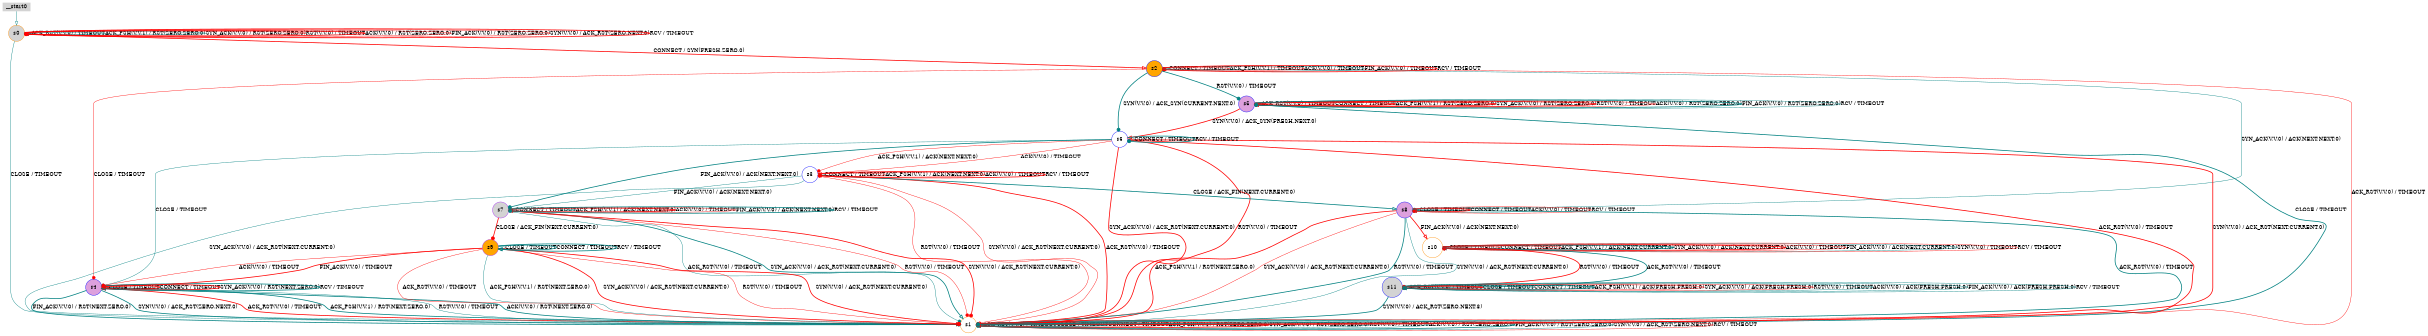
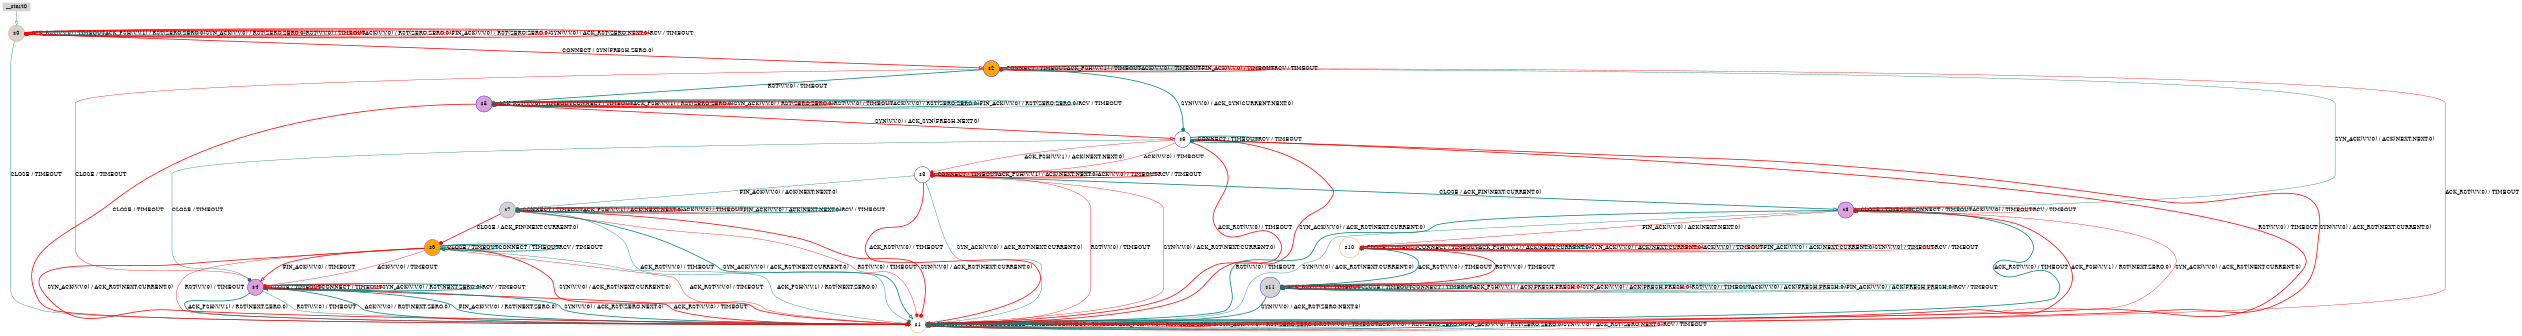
(809, 154) -> none
(1418, 226) -> (1601, 229)
(2214, 304) -> (39, 301)
